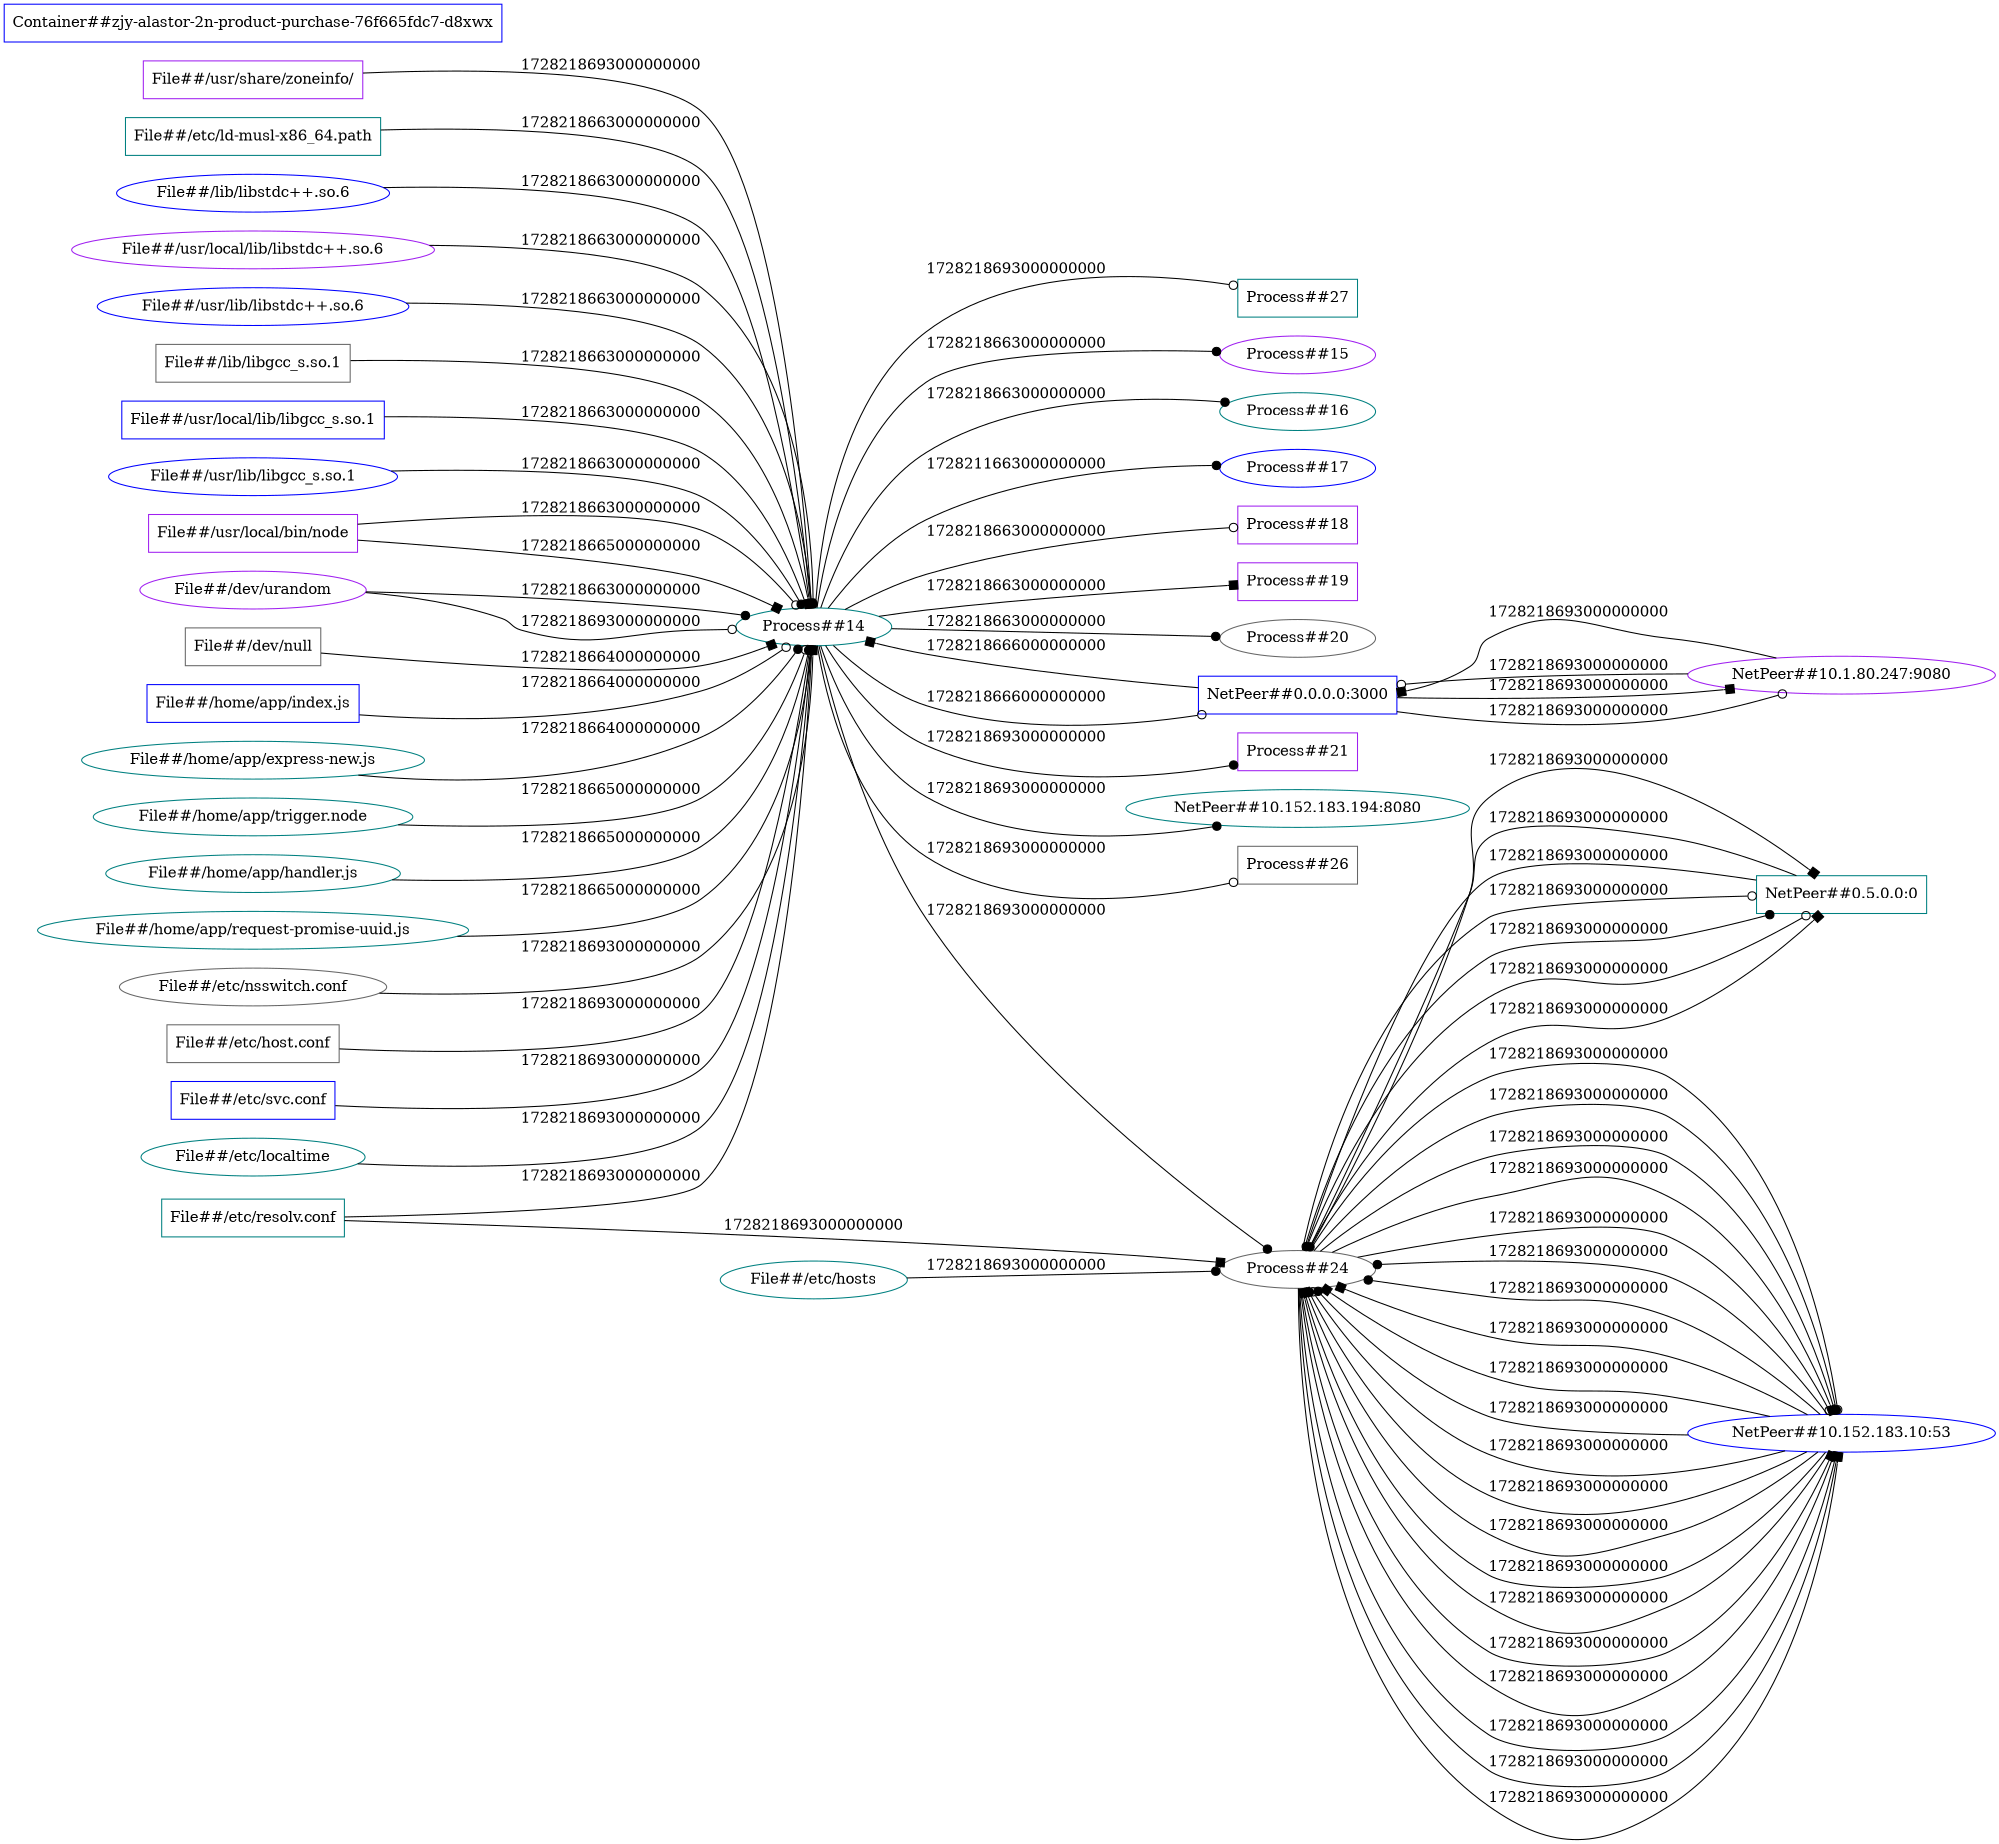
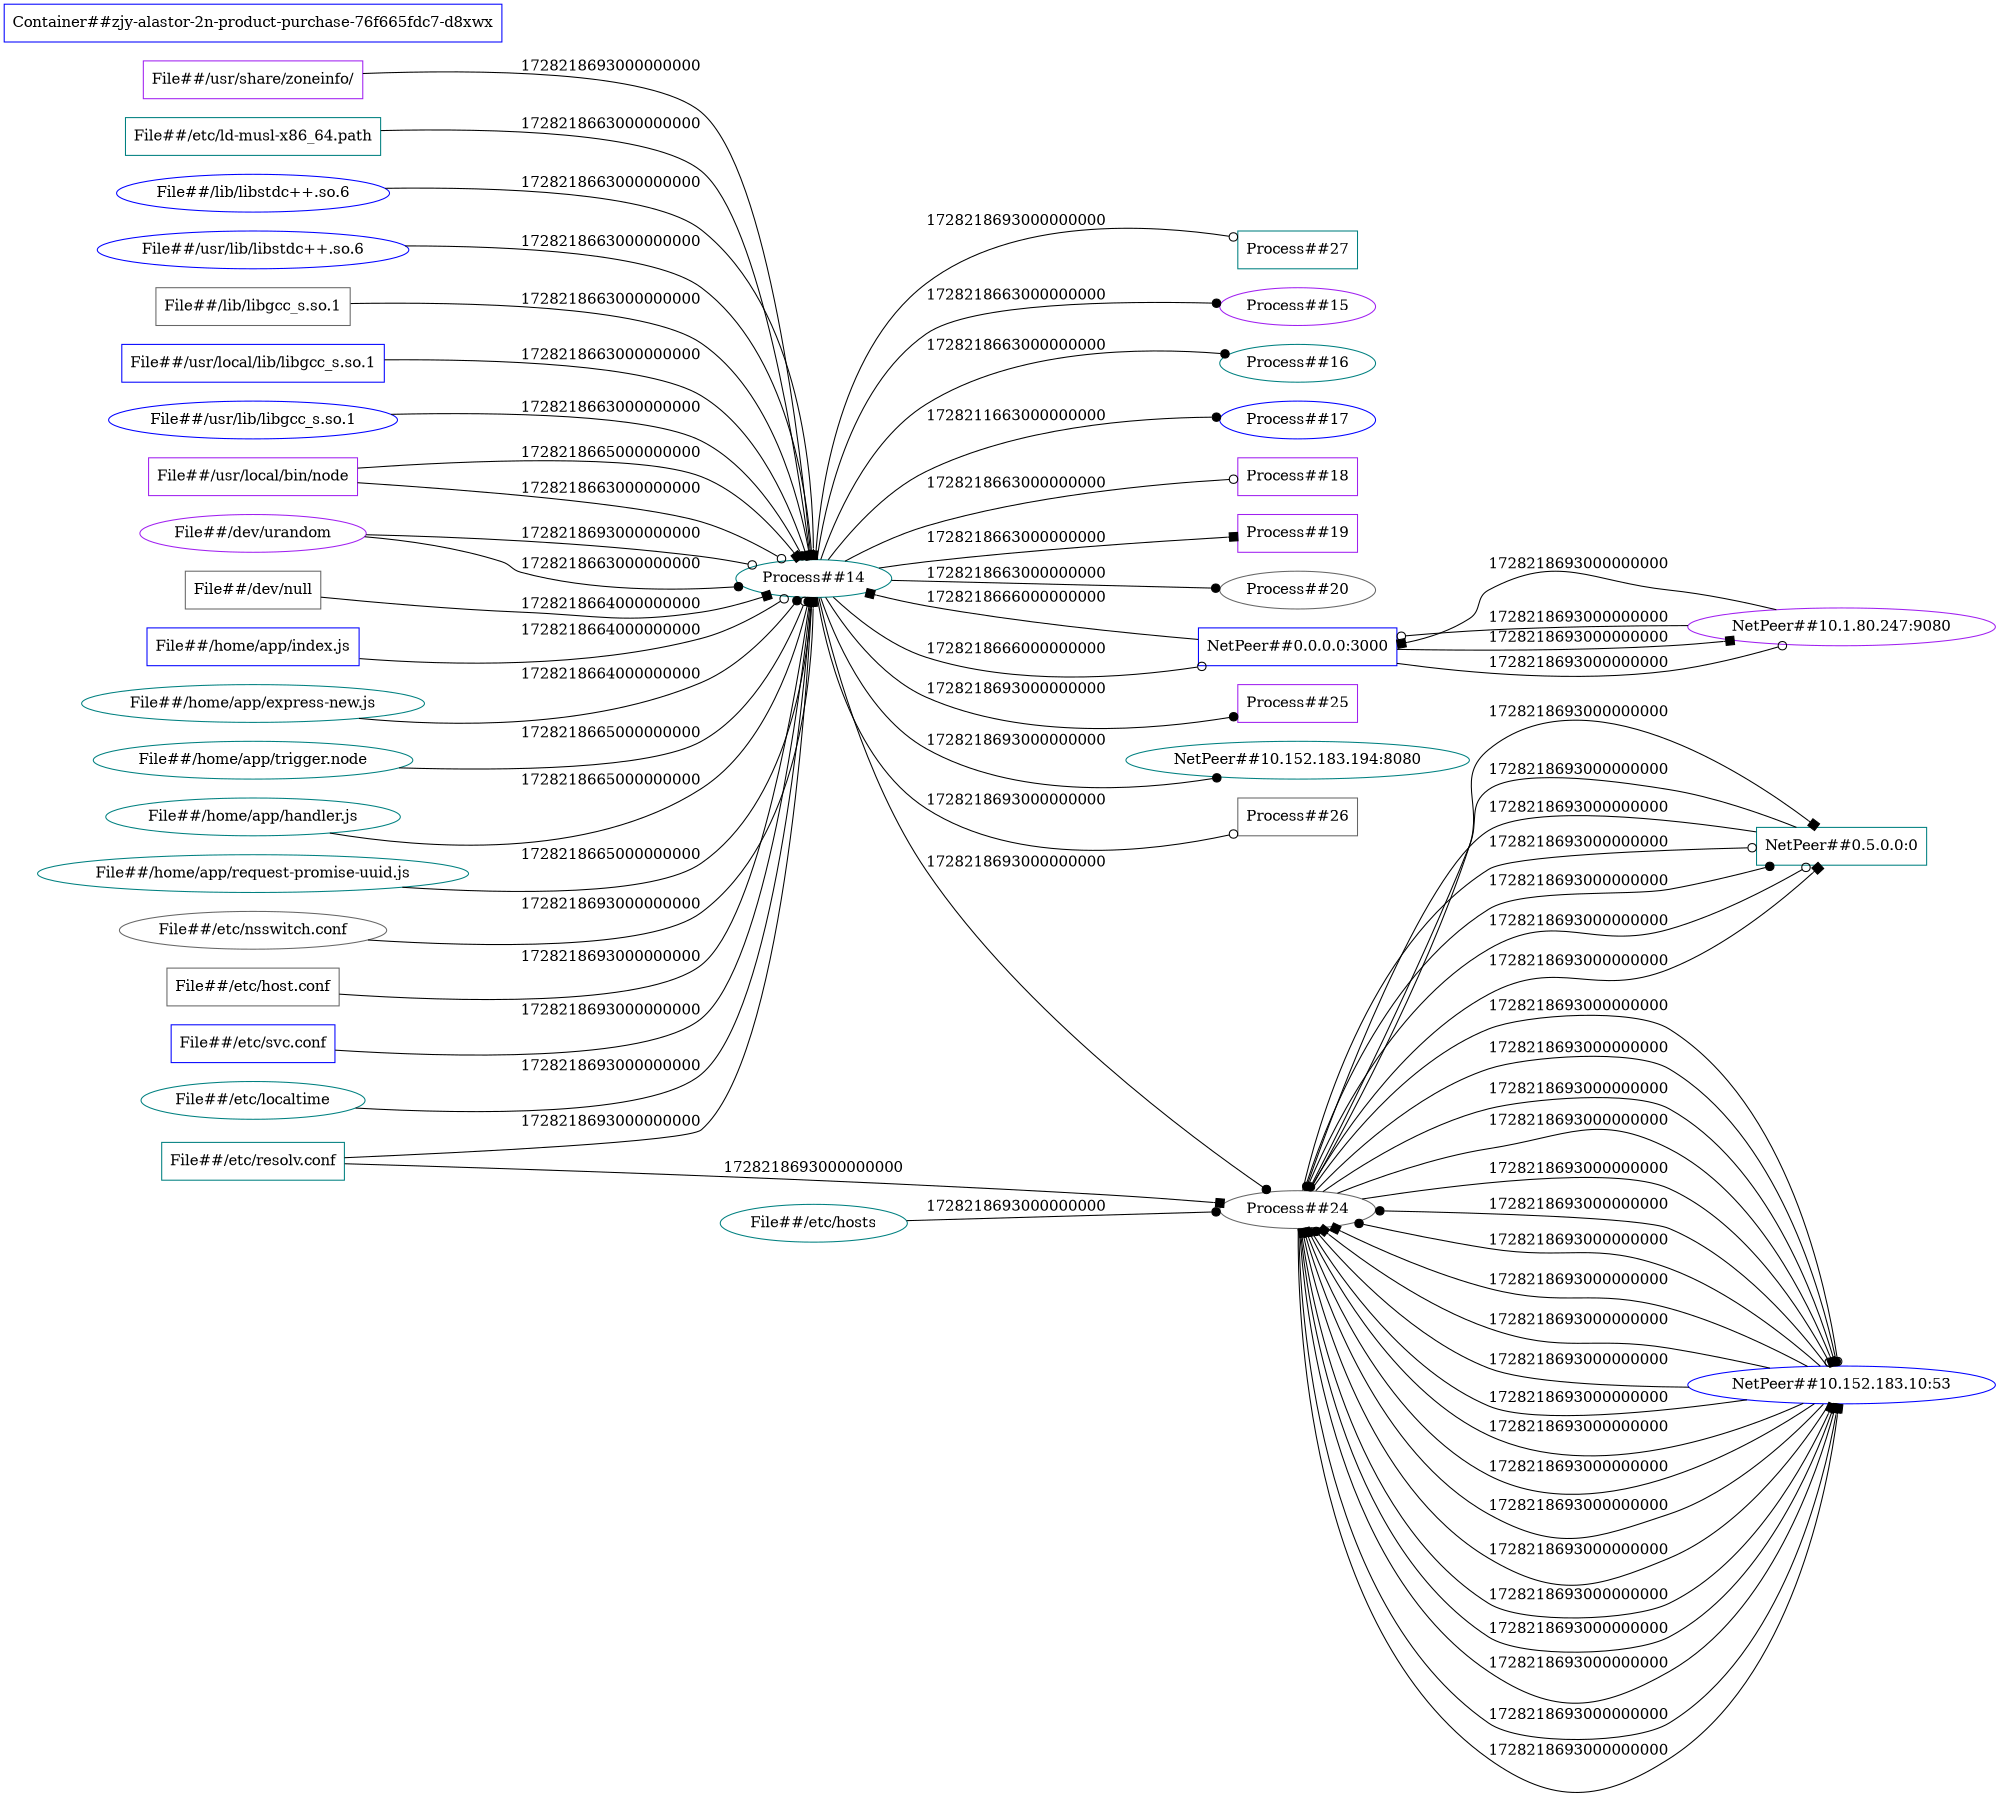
(253, 250) -> none
(1298, 752) -> (1298, 703)
